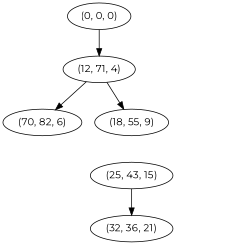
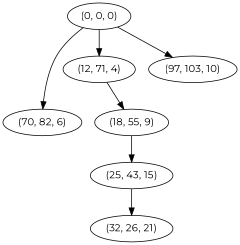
none -> (193, 69)
(74, 93) -> (54, 60)
none -> (132, 145)
(132, 229) -> (132, 229)
